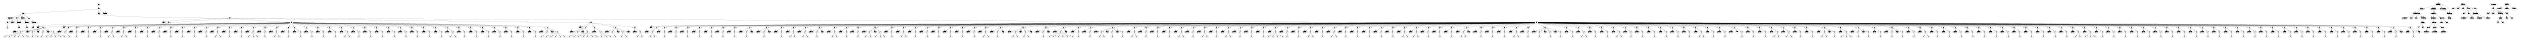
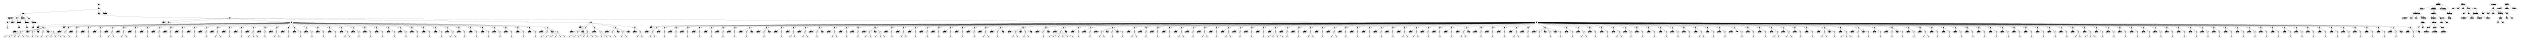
none -> (2483, 14)
